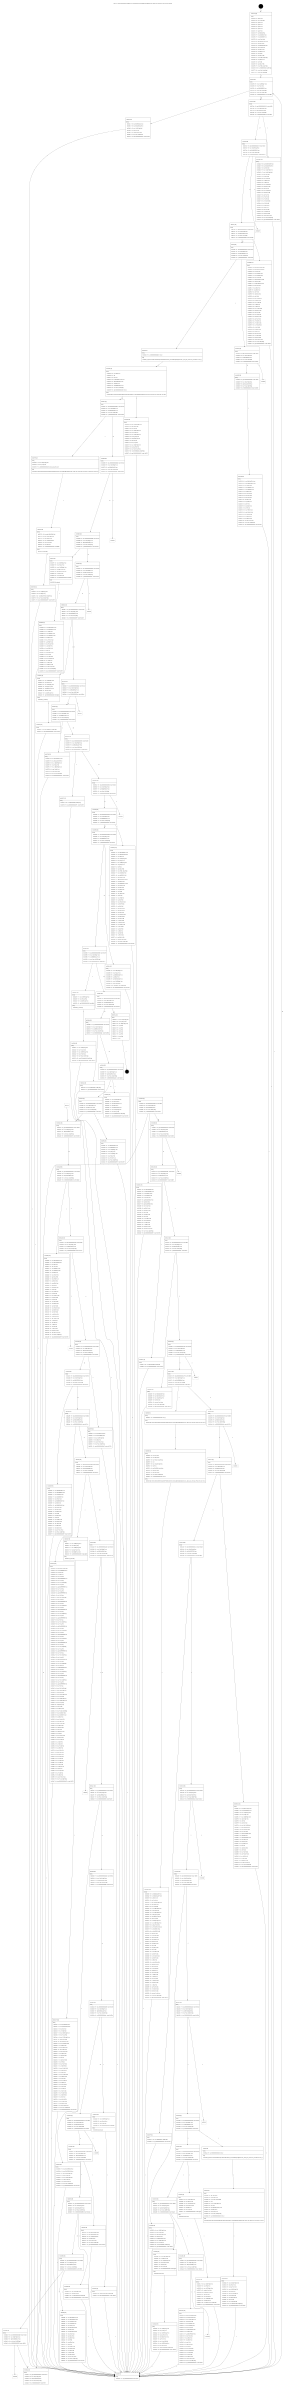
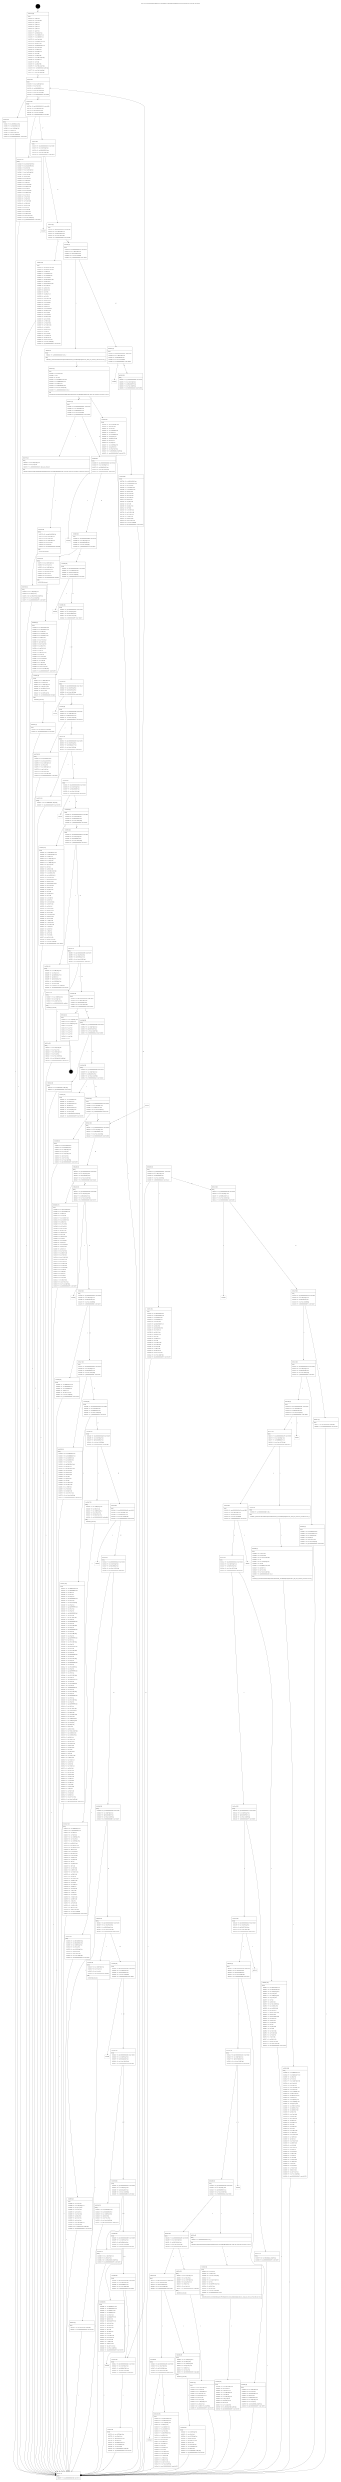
none -> (80, 2214)
none -> (119, 2440)
